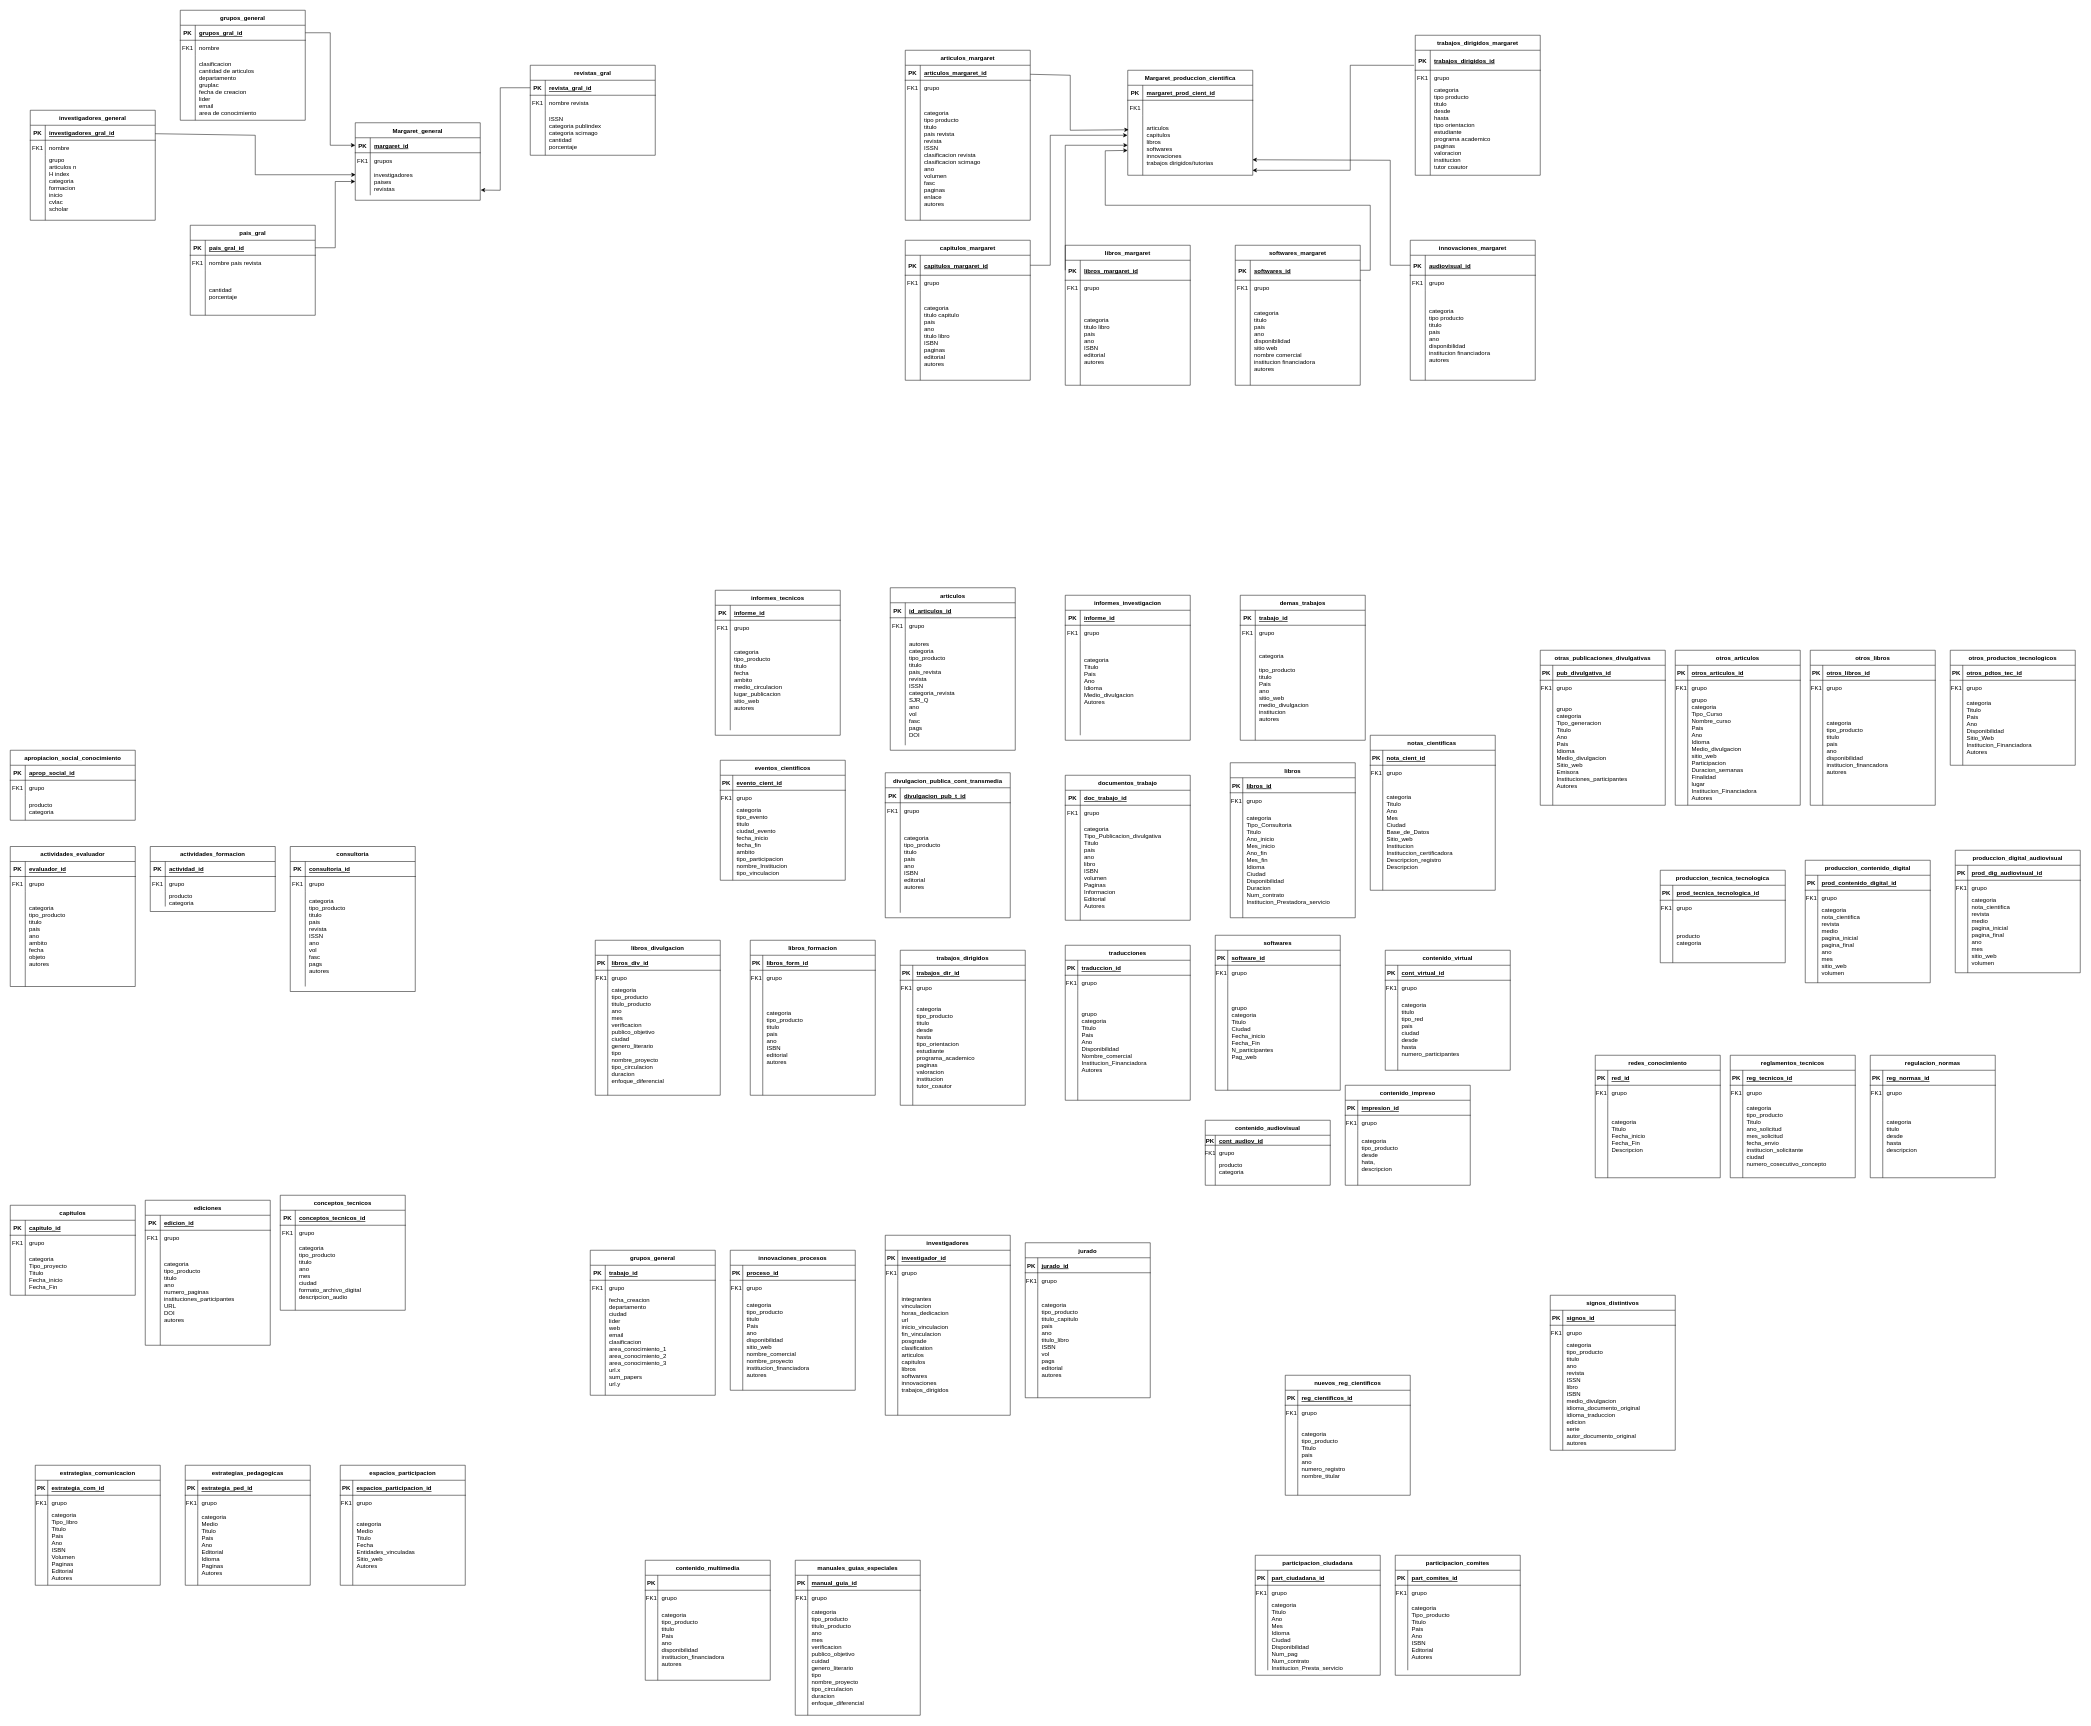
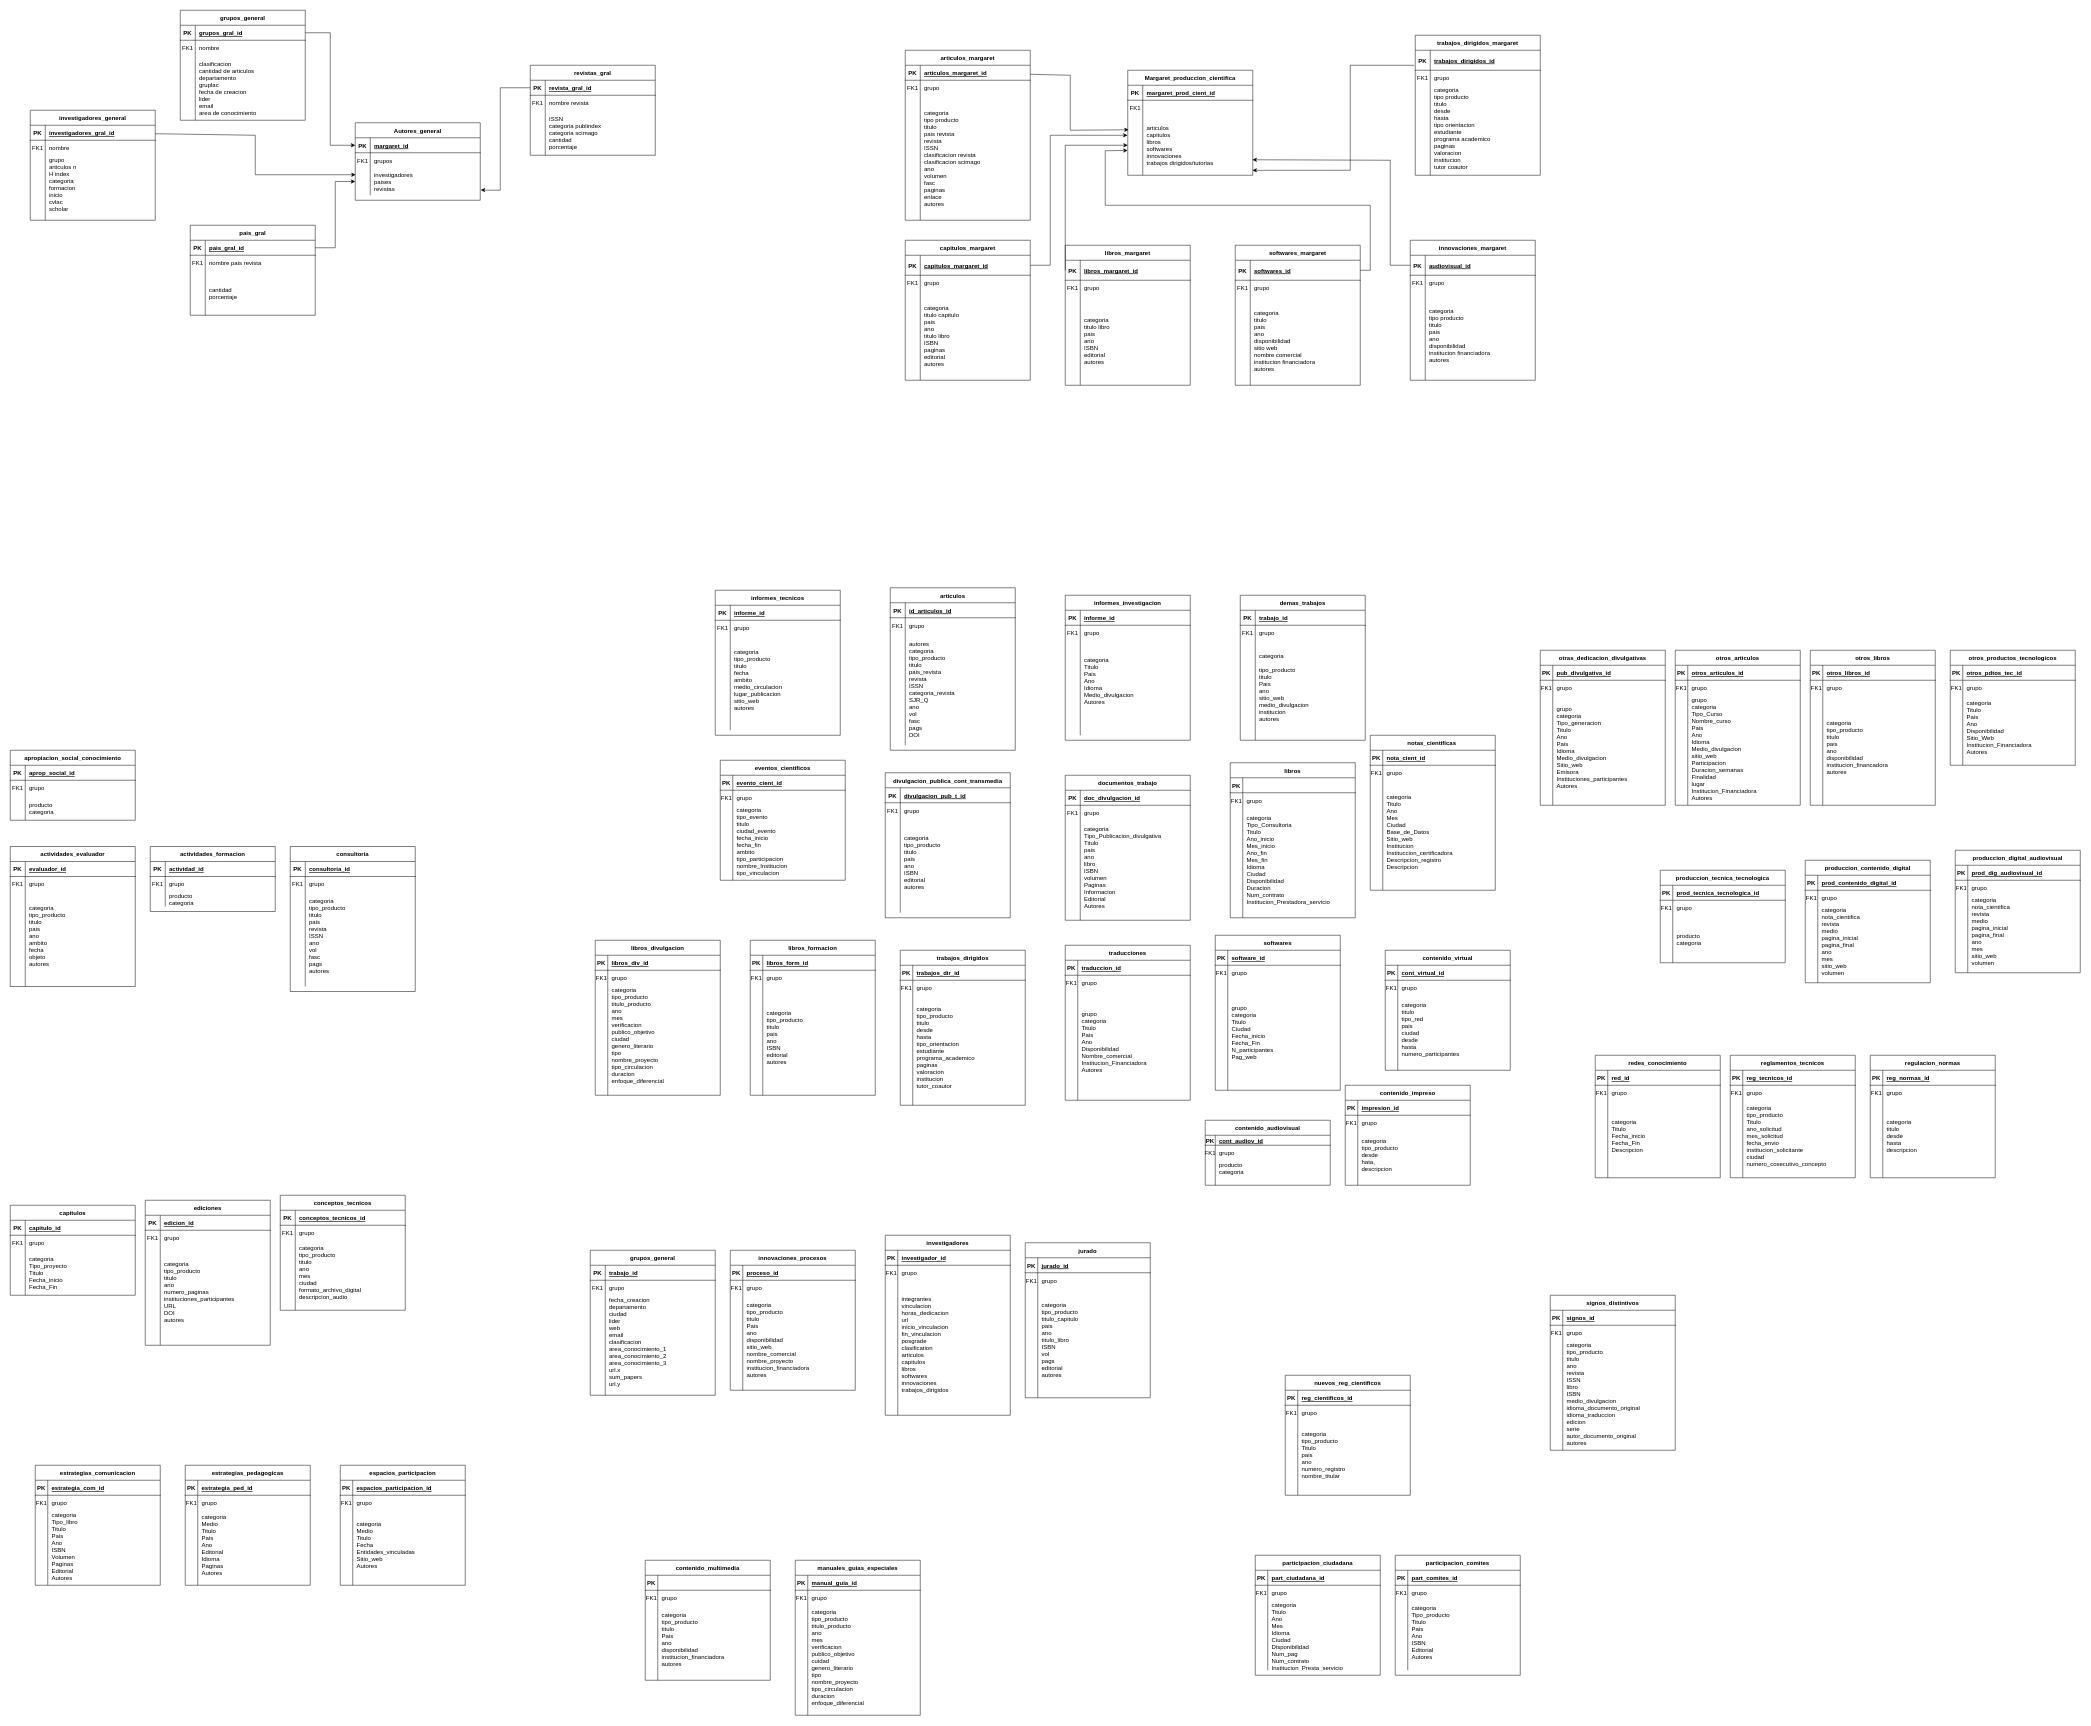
(418, 131) -> (418, 131)
(1603, 658) -> (1603, 658)
(1299, 785) -> none
(1107, 798) -> (1111, 798)
